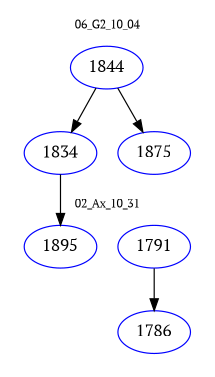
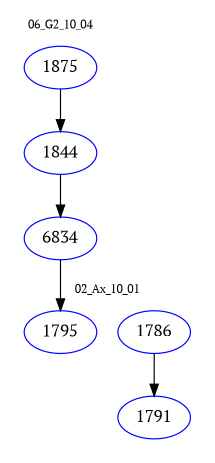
(127, 105) -> (60, 104)
(60, 153) -> (60, 238)
(107, 205) -> (107, 290)
(60, 247) -> (60, 332)
(154, 284) -> (154, 369)
